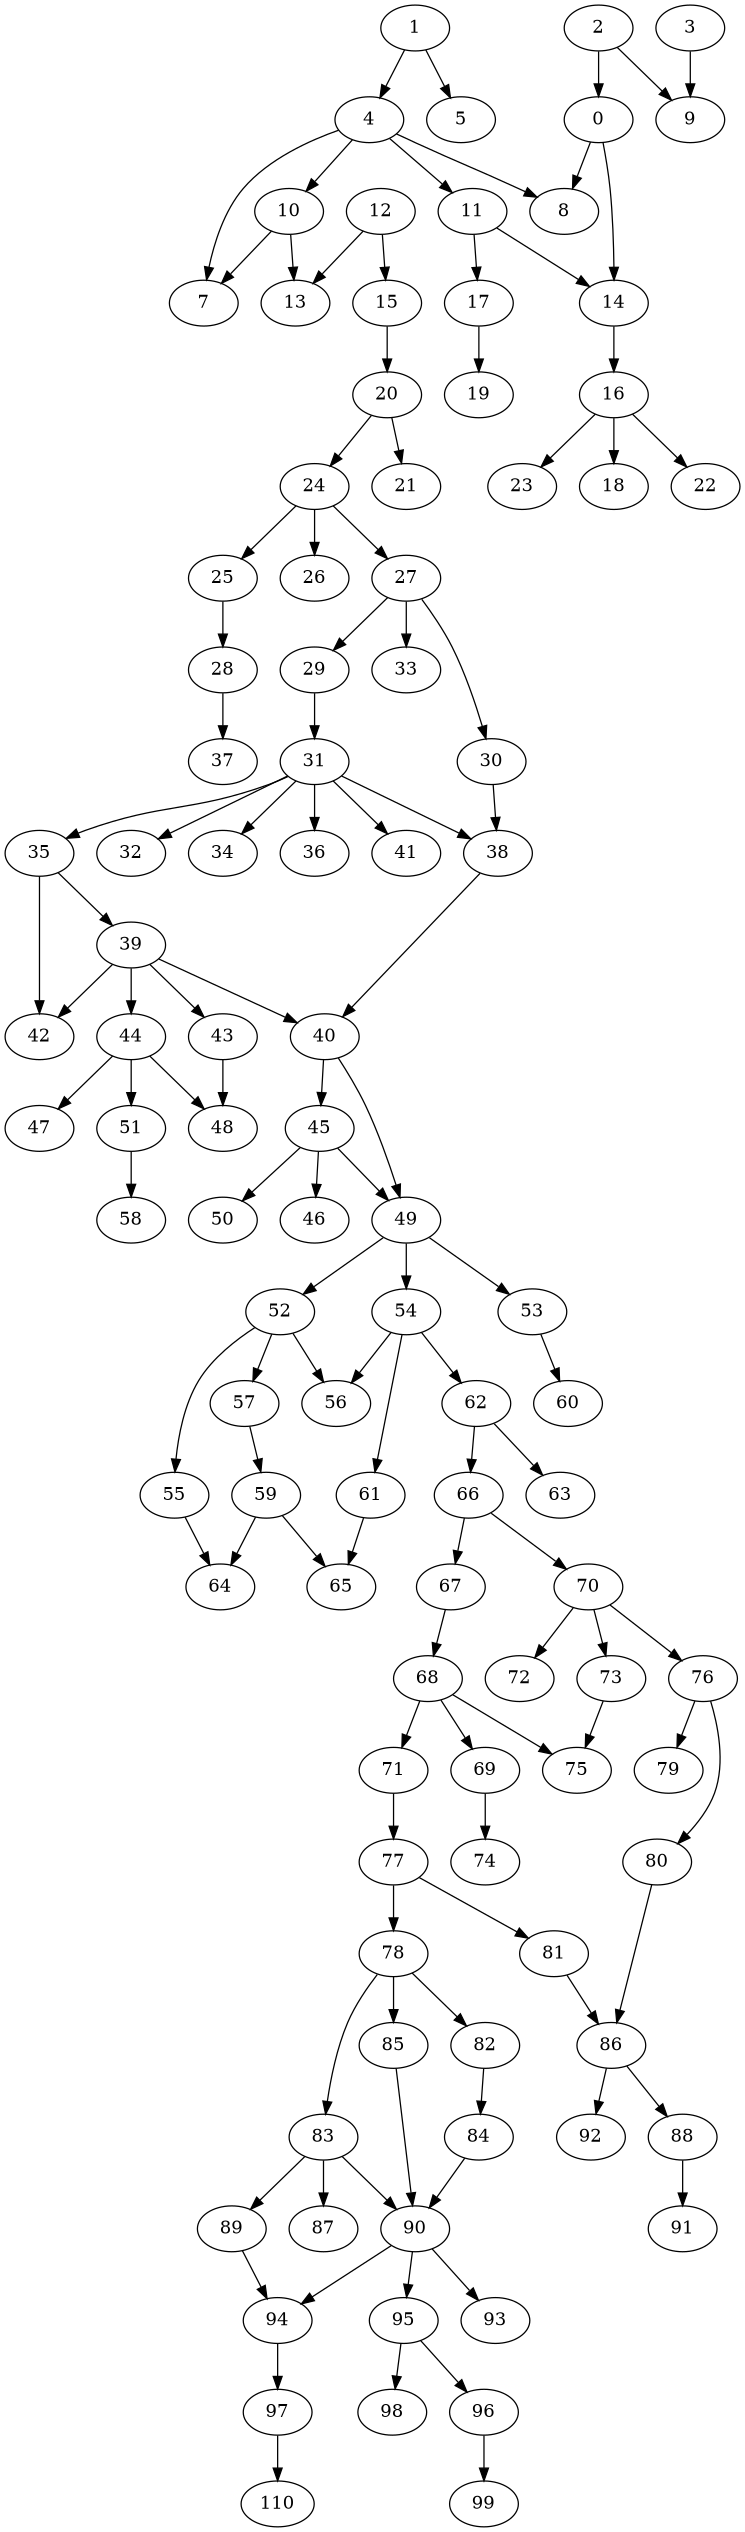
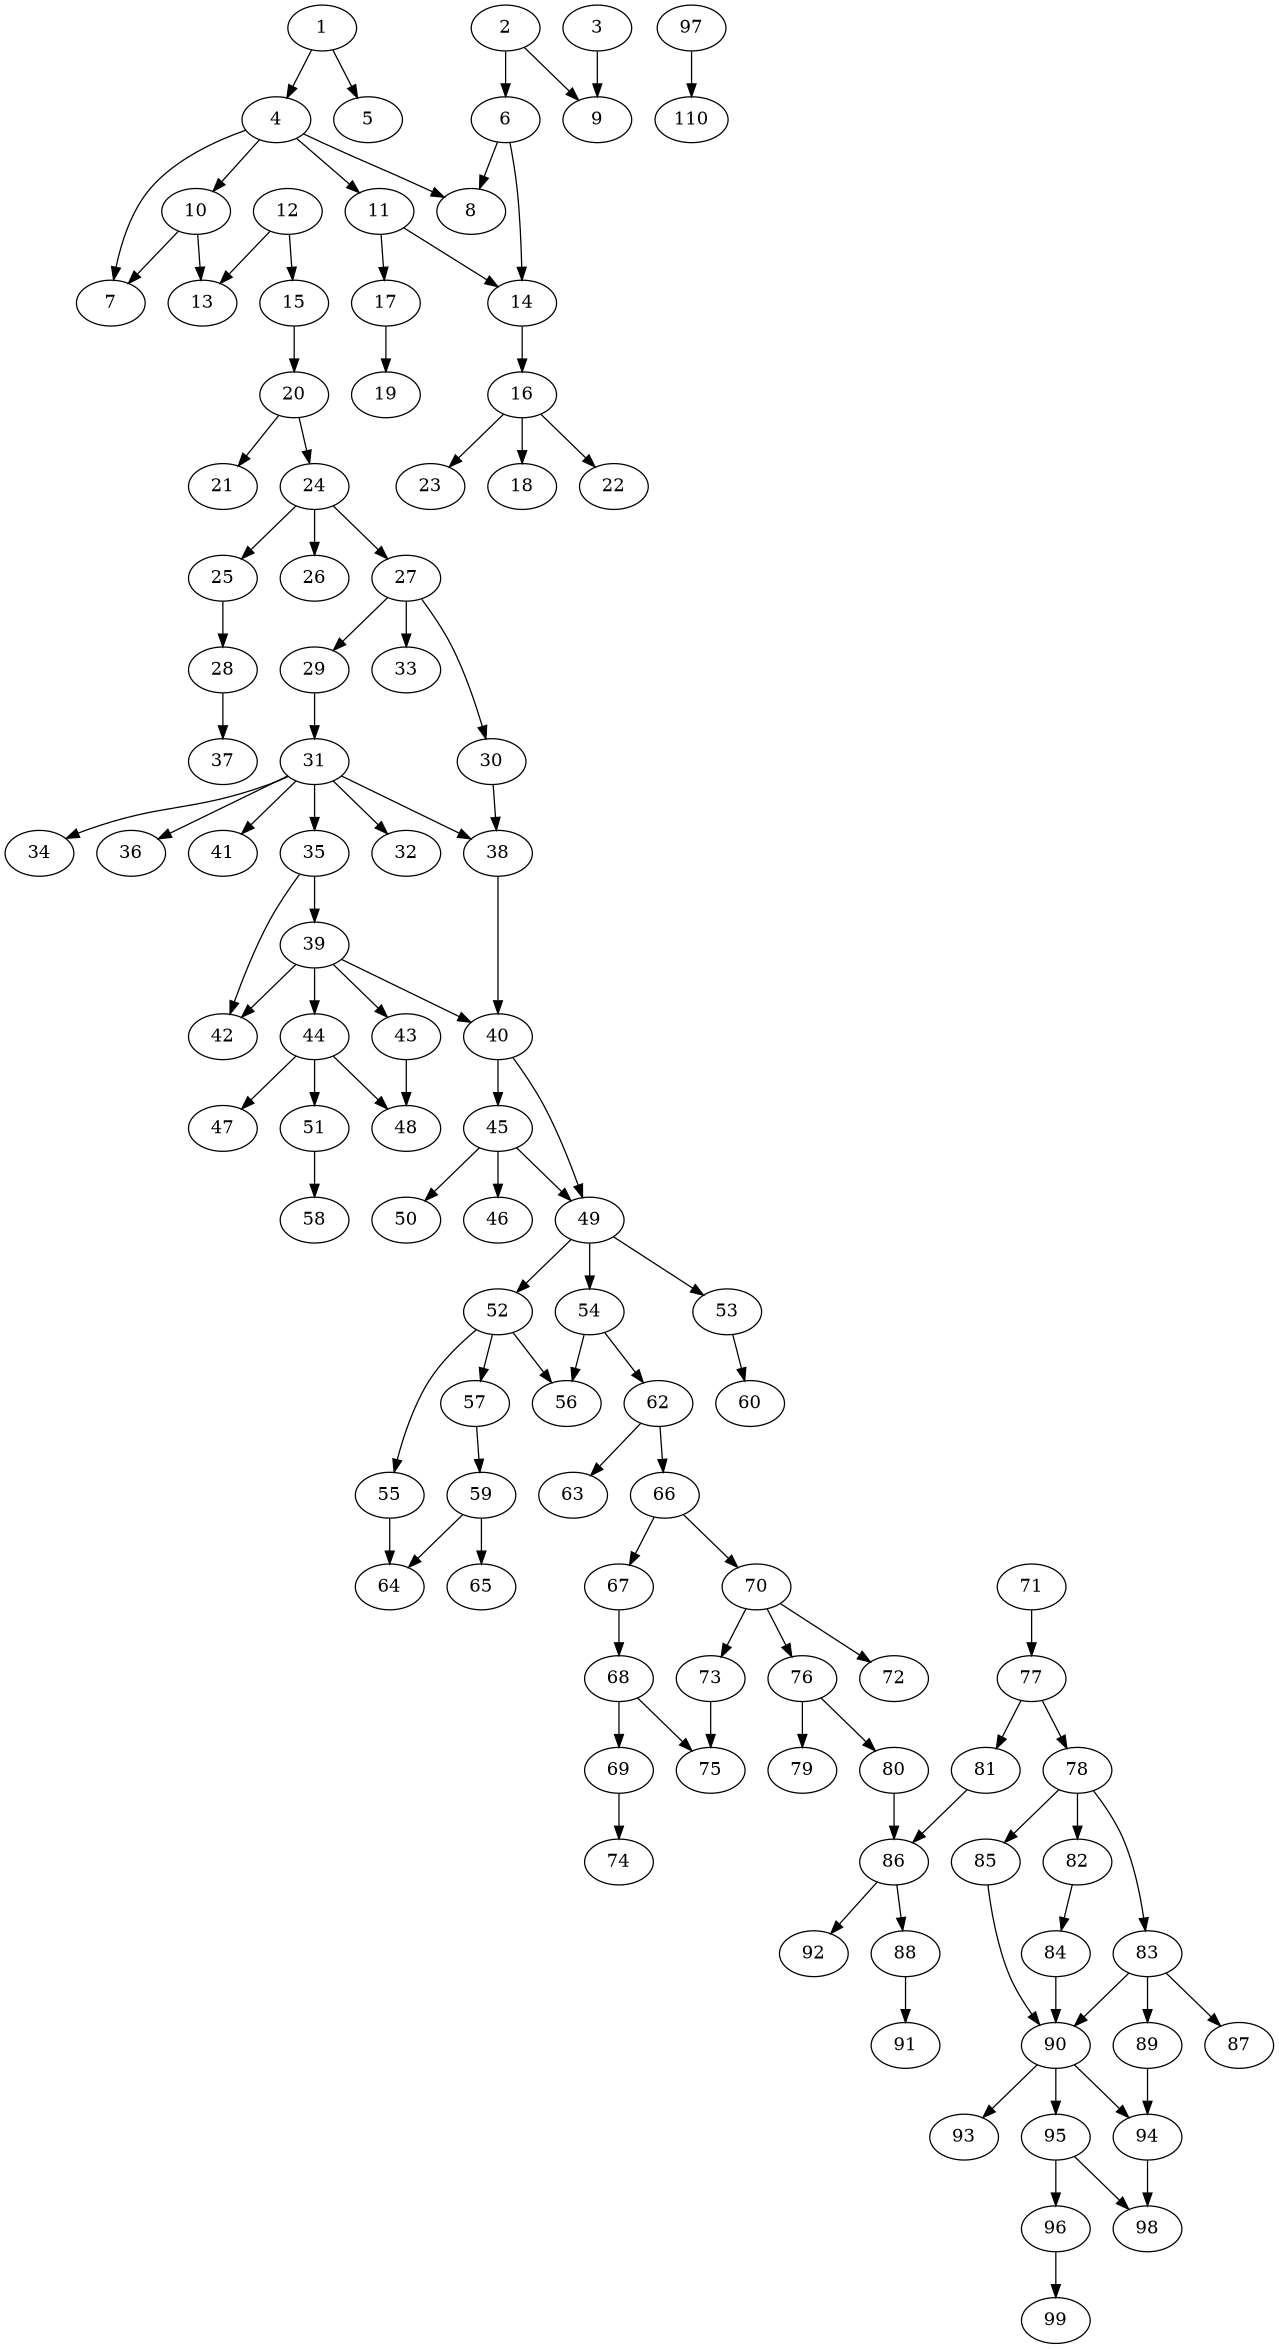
(599, 120) -> (506, 120)
(371, 1495) -> none
(413, 1718) -> none
(278, 2360) -> (1148, 2177)
